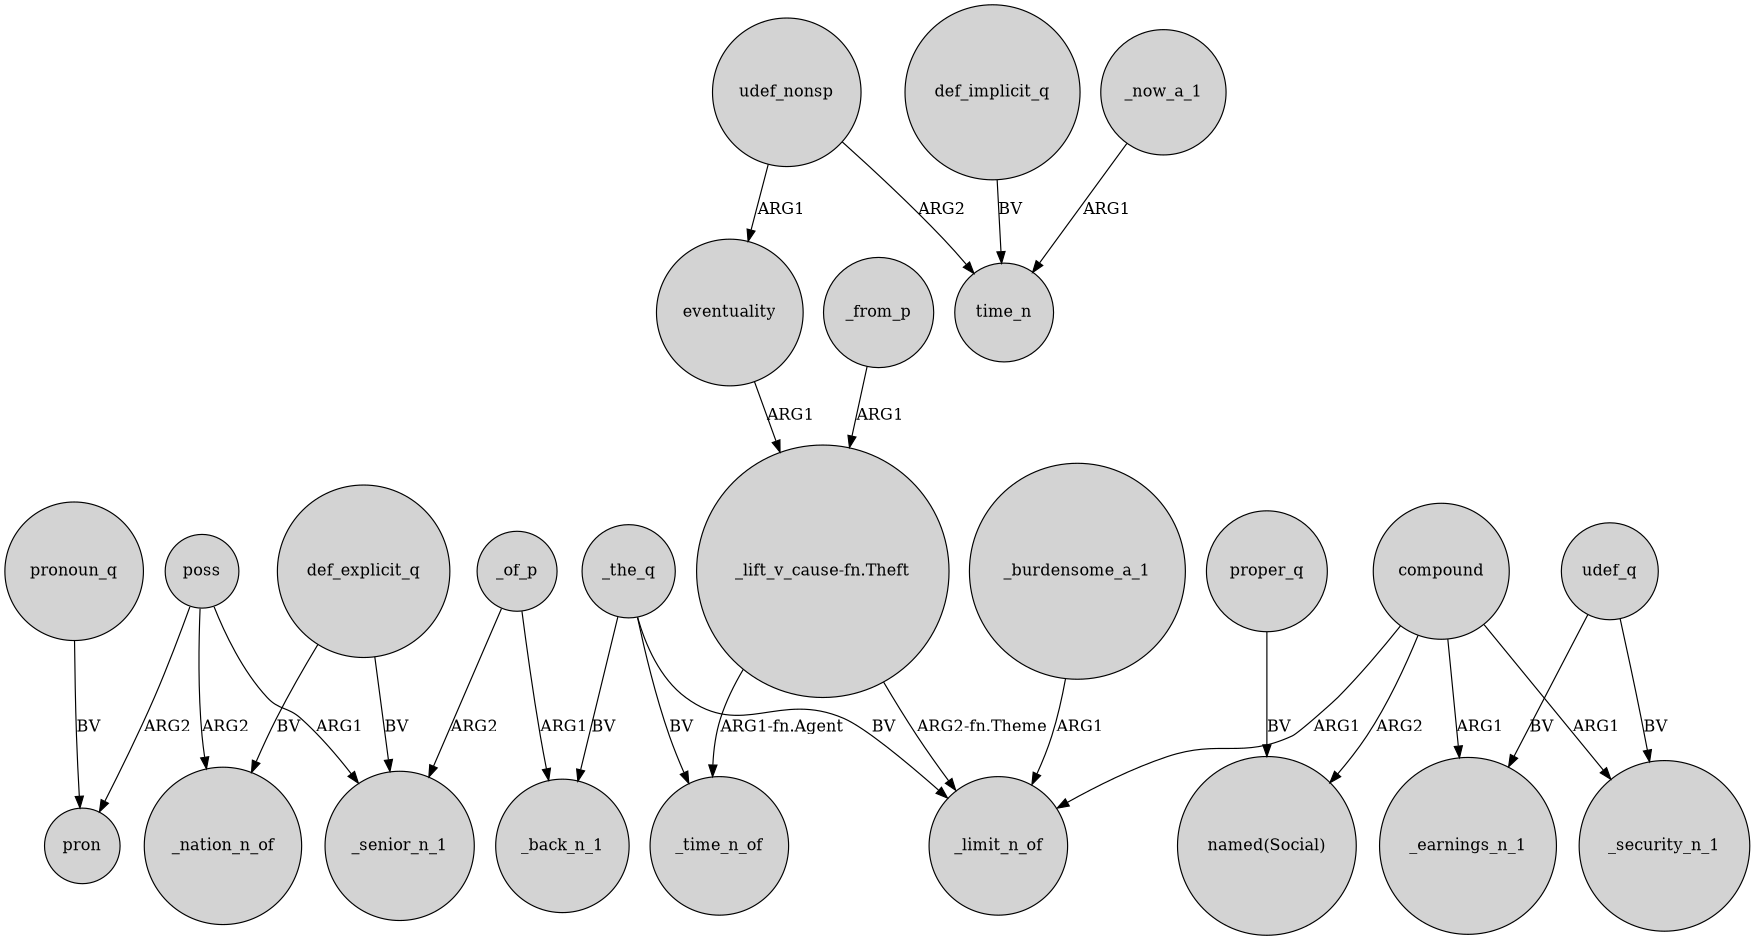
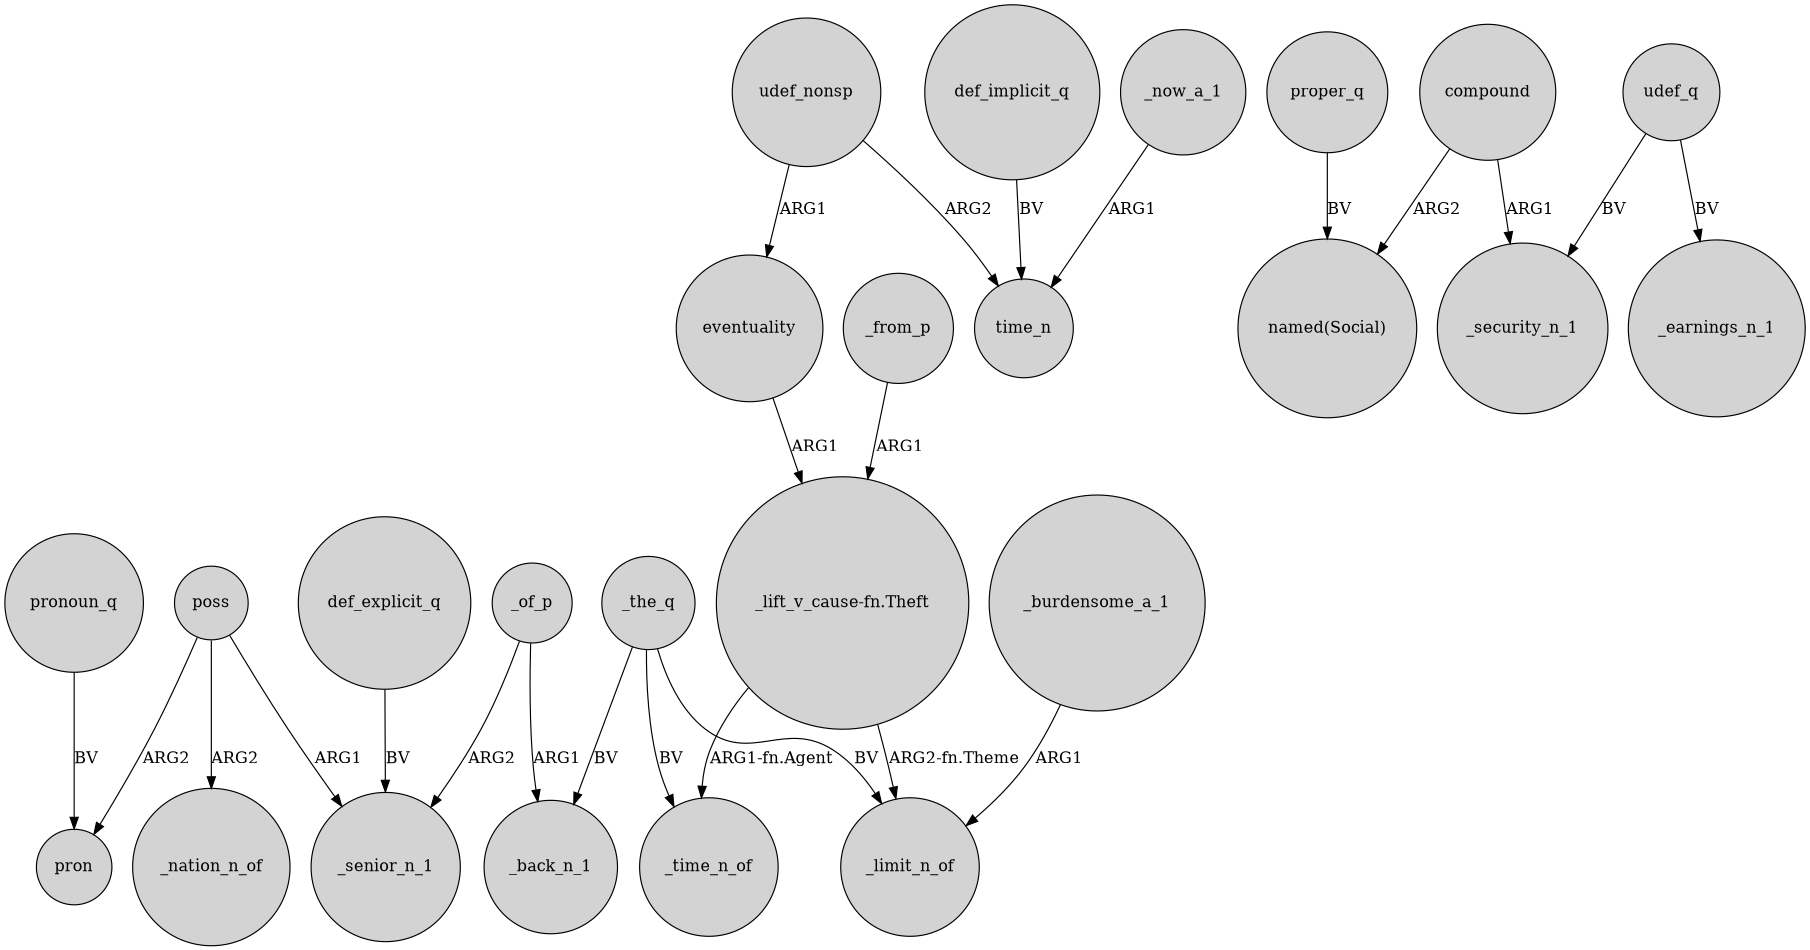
(1453, 692) -> none
(287, 699) -> none
(1253, 747) -> none
